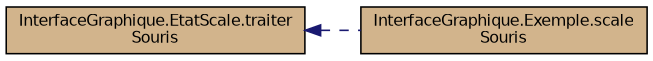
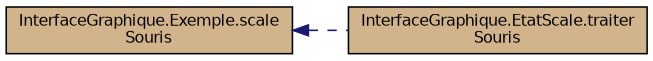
(341, 30) -> (328, 30)
